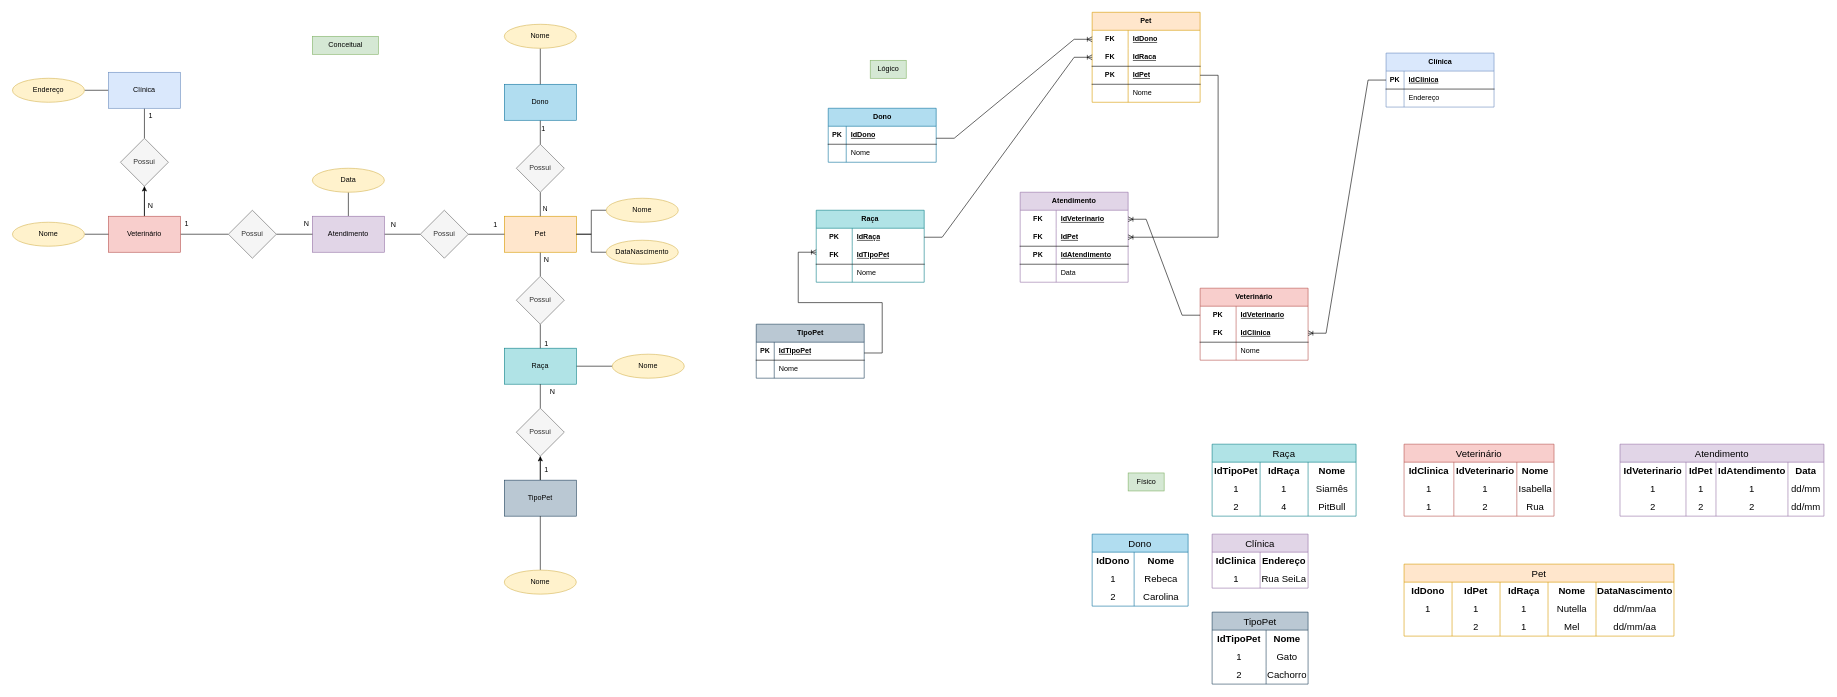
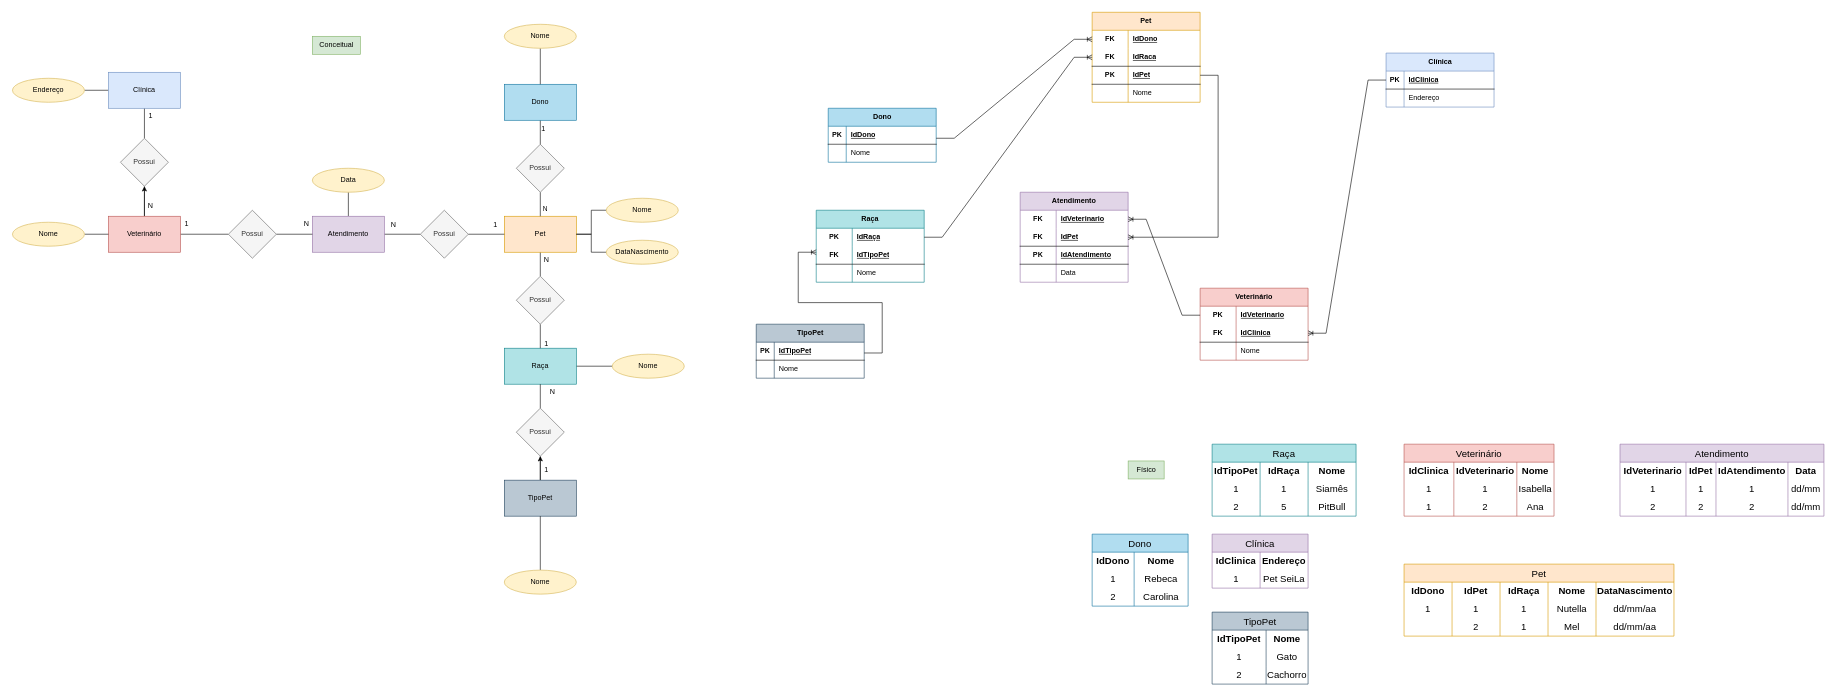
(345, 45) -> (336, 45)
(888, 69) -> none
(1146, 482) -> (1146, 470)
(1284, 507) -> (1284, 507)
(1536, 507) -> (1536, 507)
(1284, 579) -> (1284, 579)
